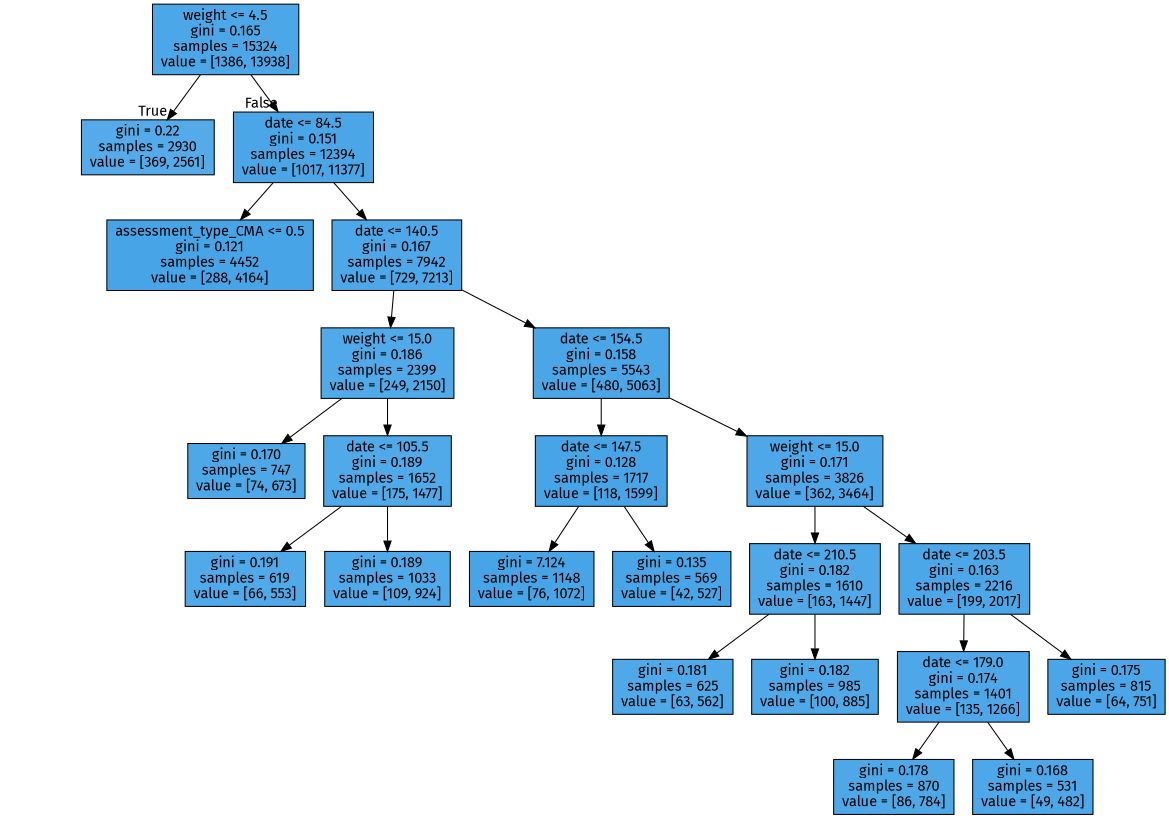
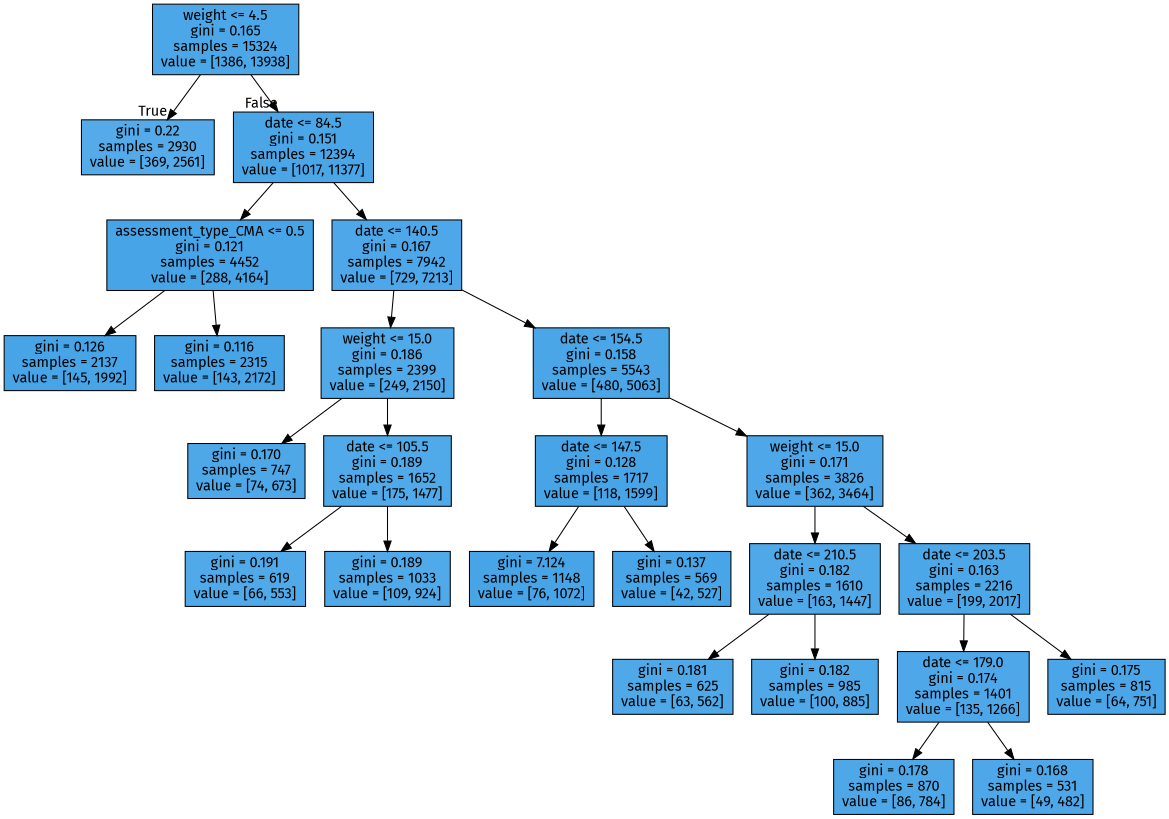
none -> (70, 363)
none -> (219, 363)
(672, 579) -> (672, 579)
